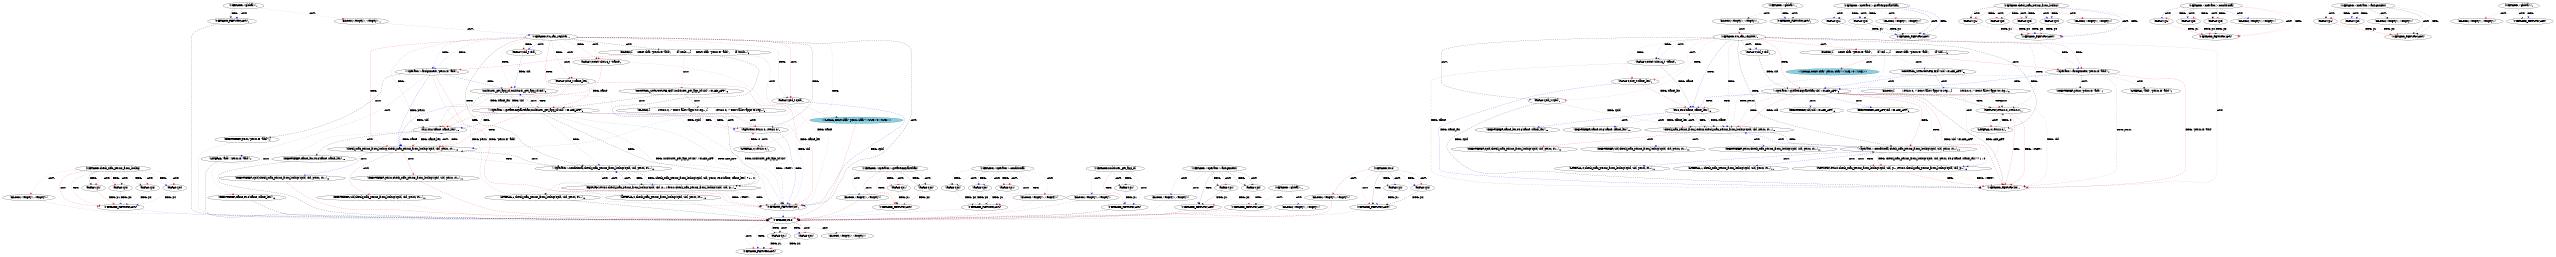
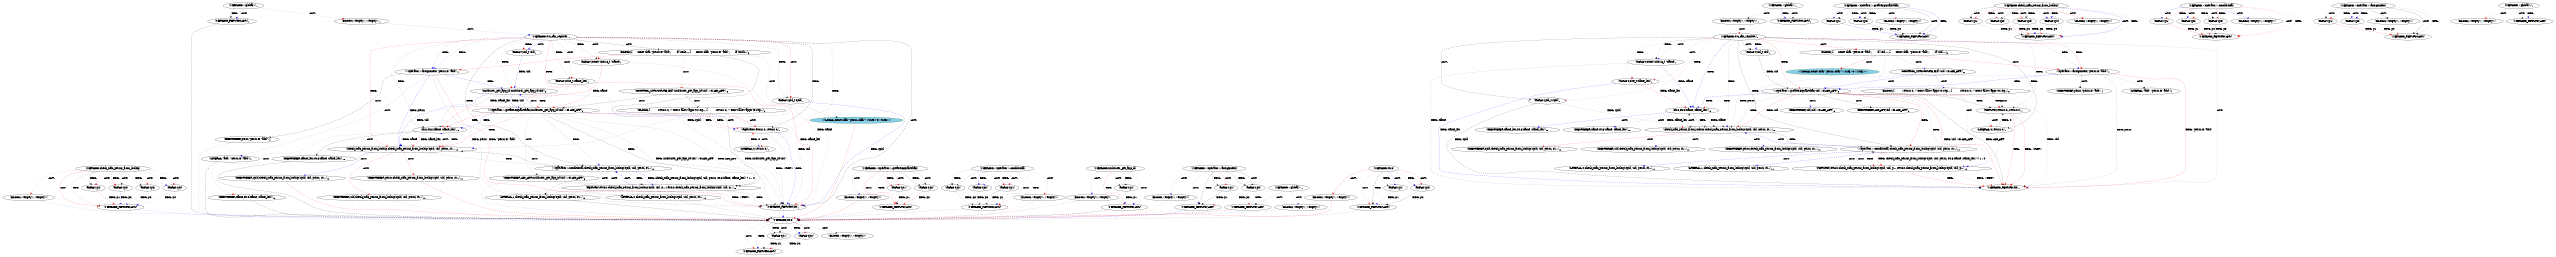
(1844, 101) -> (1844, 101)
none -> (544, 178)
